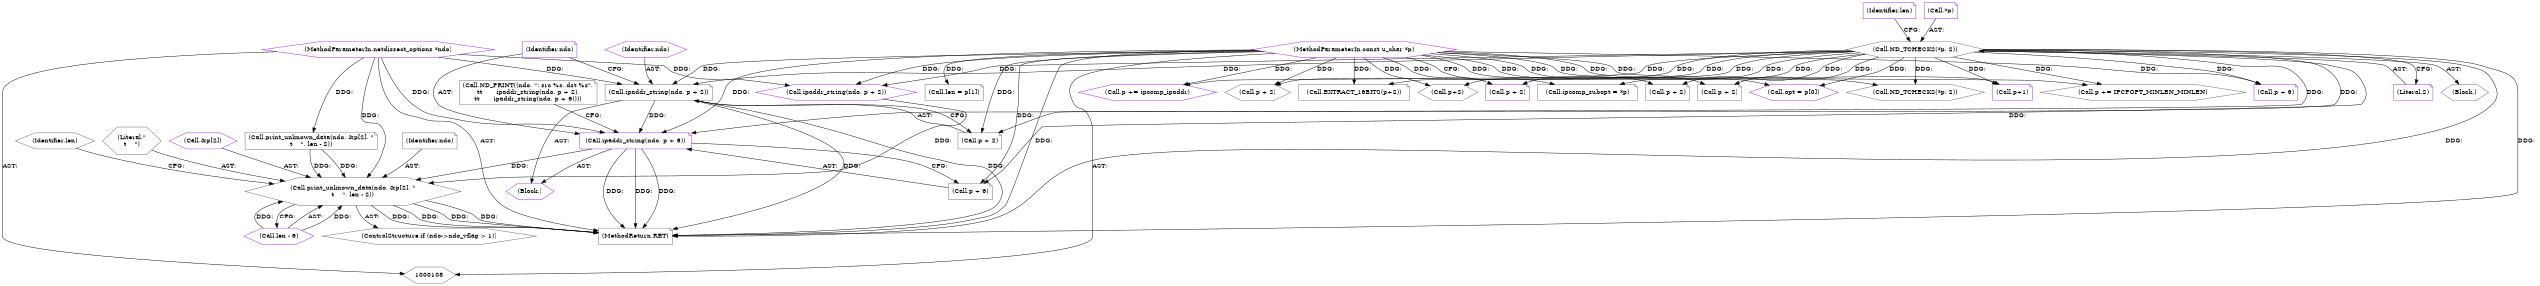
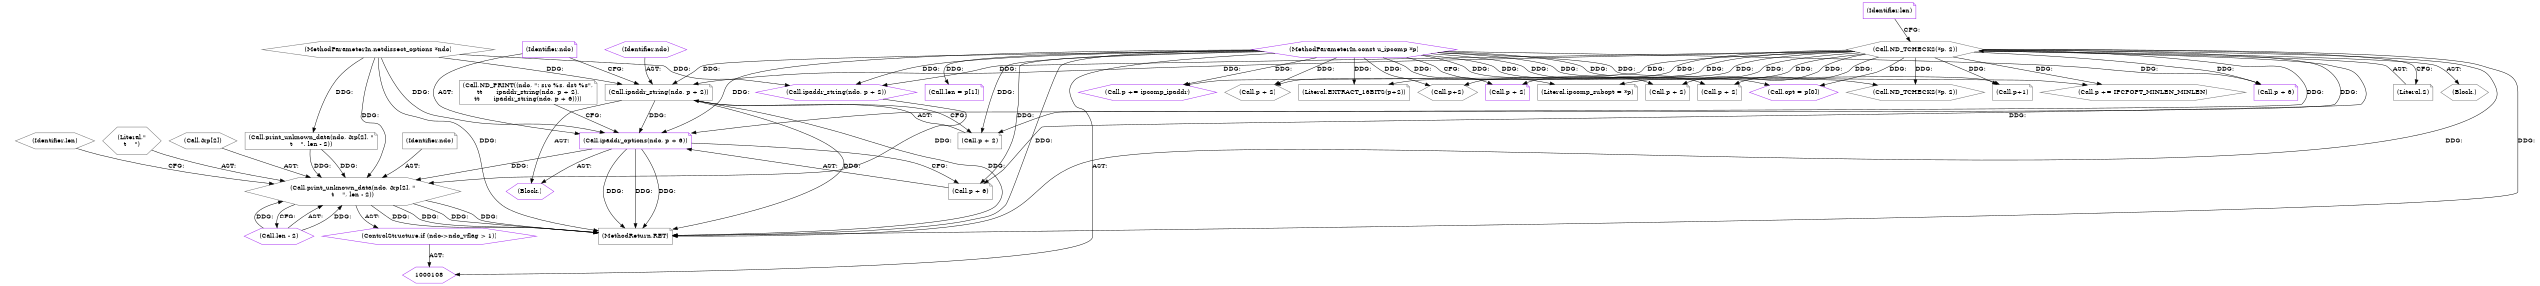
(1941, 11) -> none
(378, 50) -> (378, 50)
(1354, 50) -> (1354, 50)
(954, 92) -> (954, 92)
(1354, 92) -> (1354, 92)
(1588, 92) -> (1588, 92)
(2012, 92) -> (2012, 92)
(2413, 92) -> (2413, 92)
(203, 141) -> (203, 141)
(489, 141) -> (489, 141)
(636, 141) -> (636, 141)
(3, 224) -> (429, 253)
(279, 236) -> (279, 236)
(429, 236) -> (429, 236)
(429, 275) -> (429, 275)
